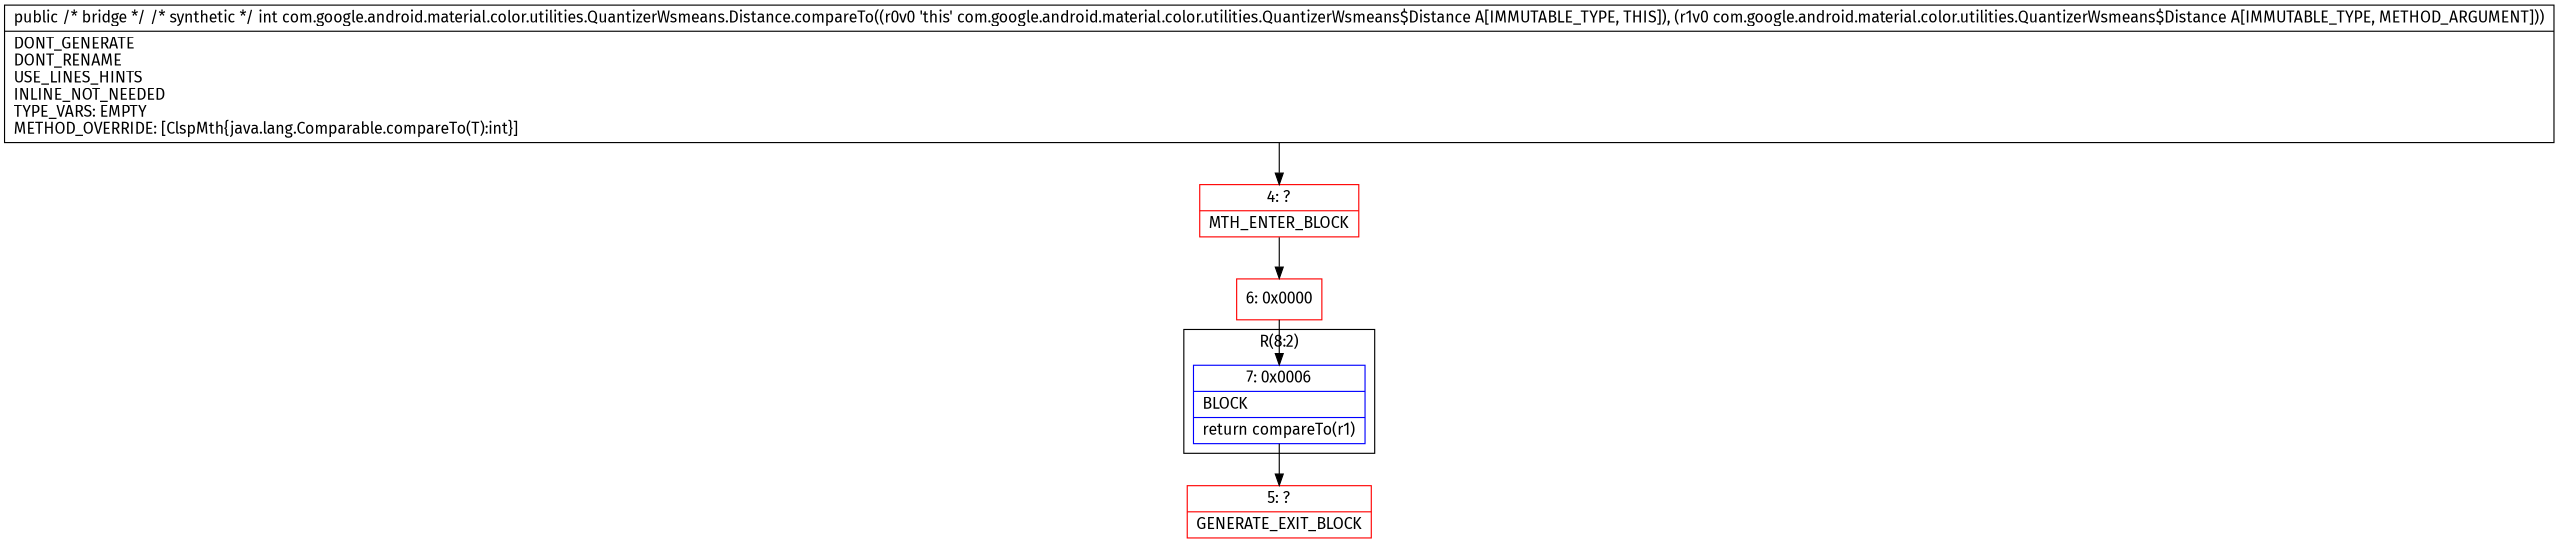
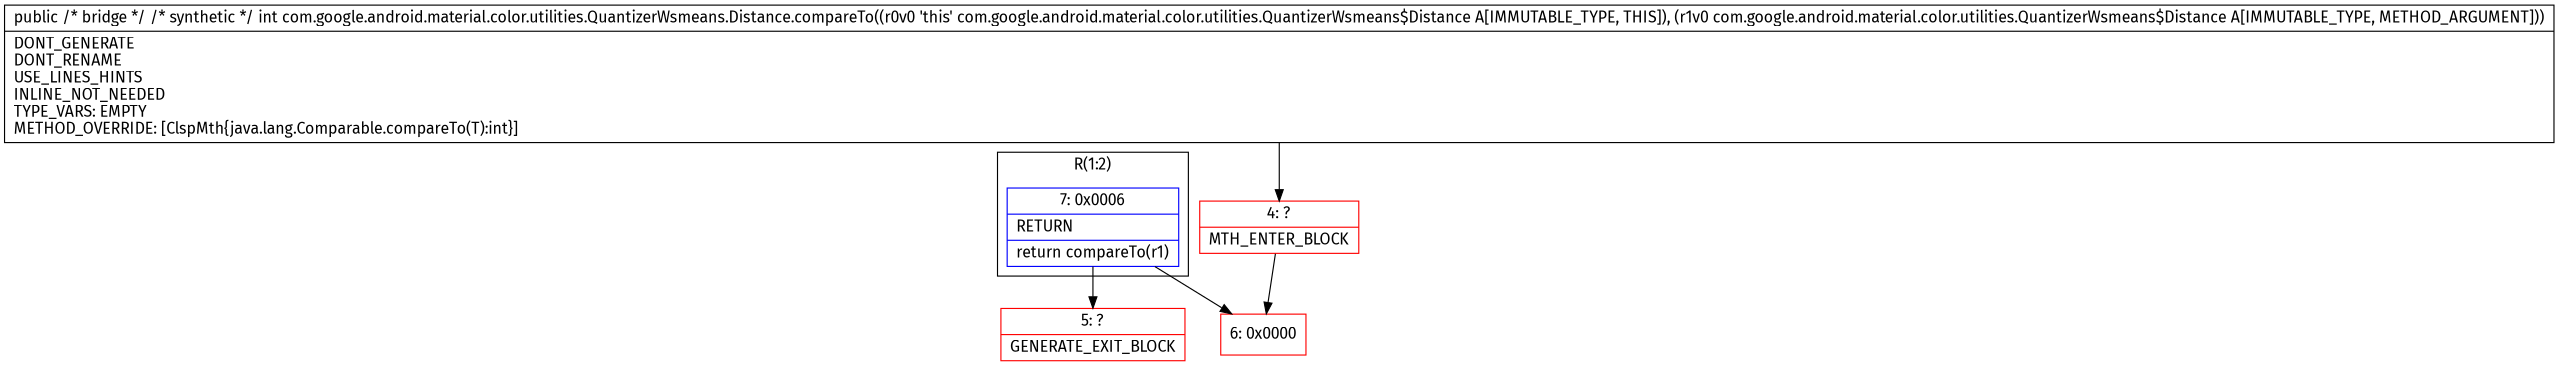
(1279, 337) -> (1188, 287)
(1279, 343) -> (1093, 165)
(1225, 404) -> (1045, 227)
